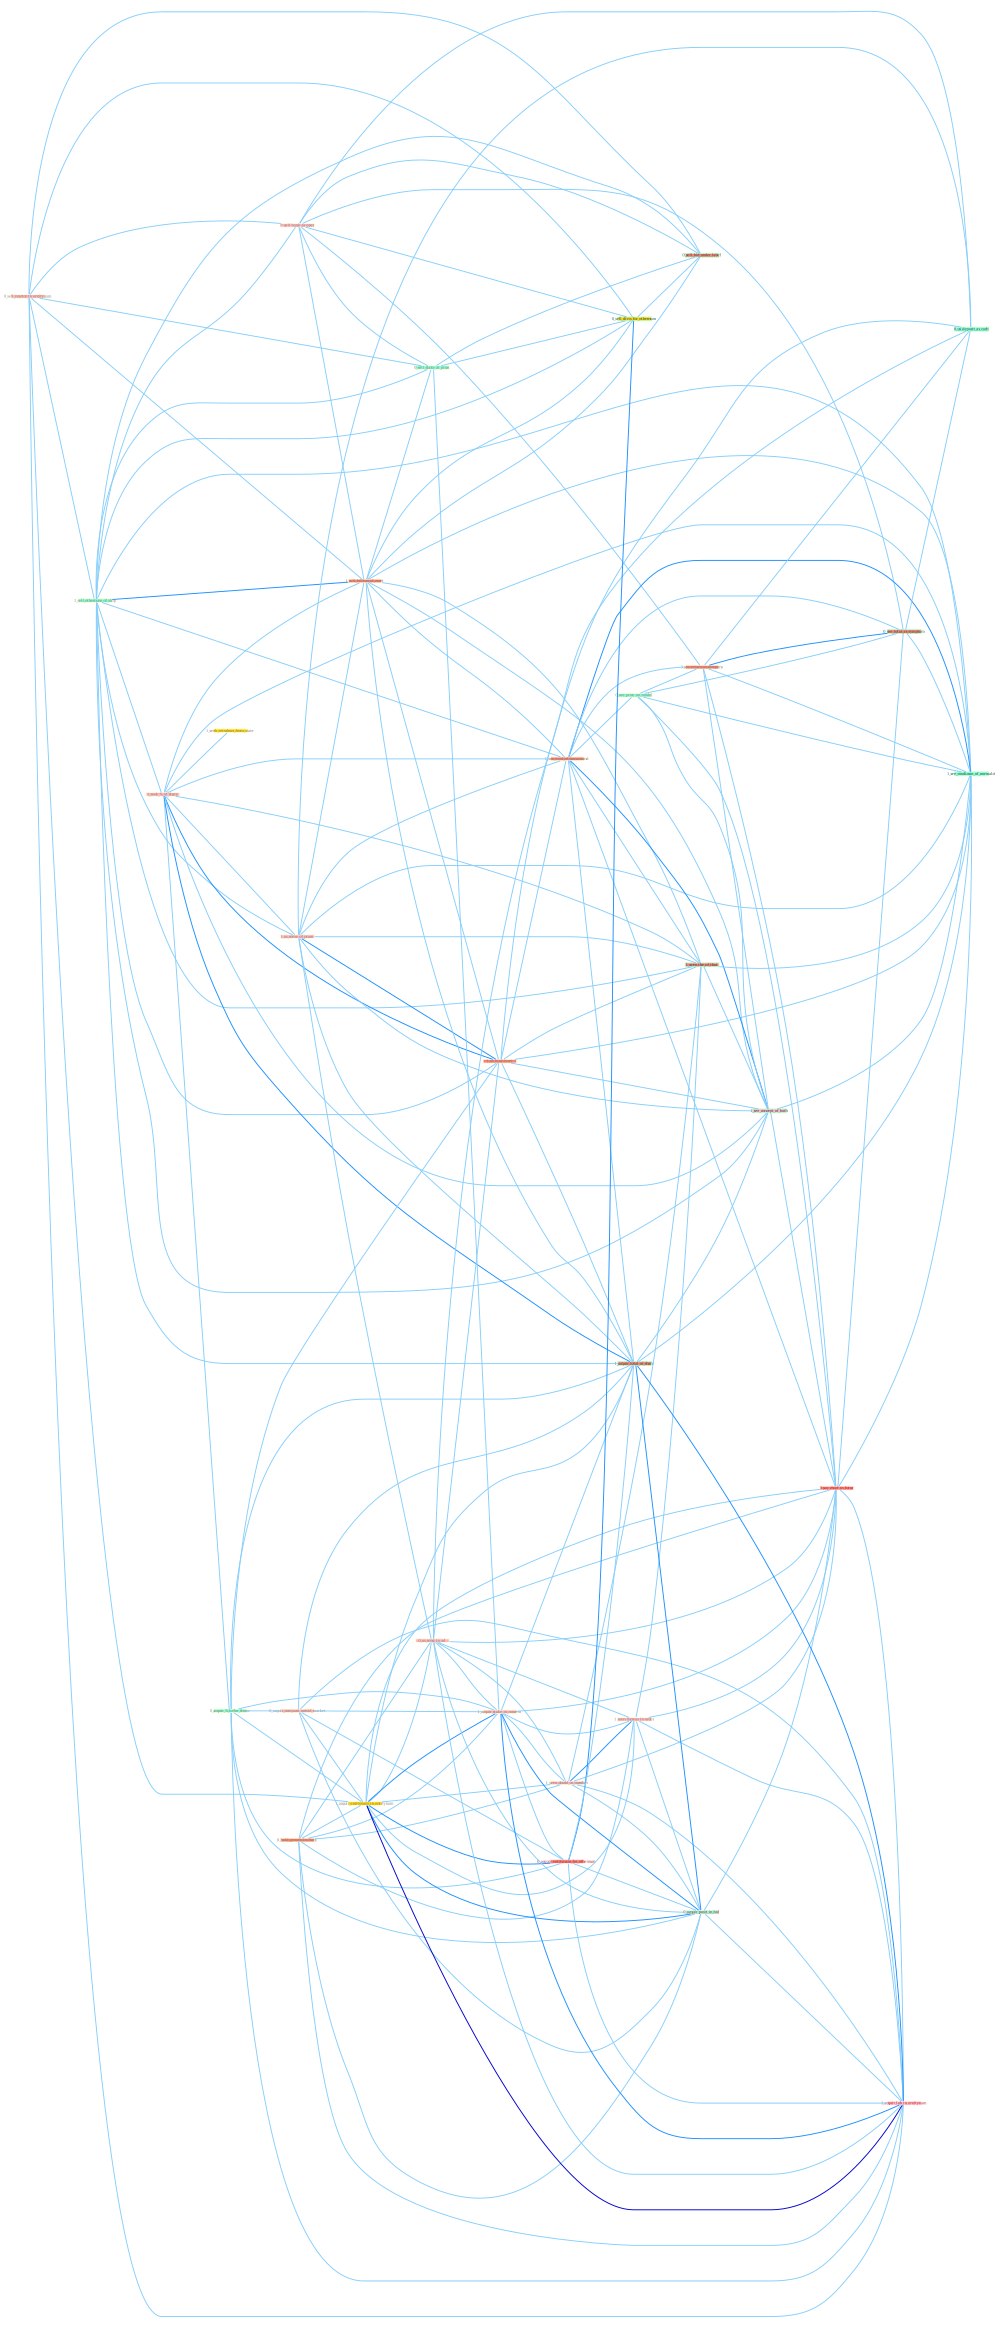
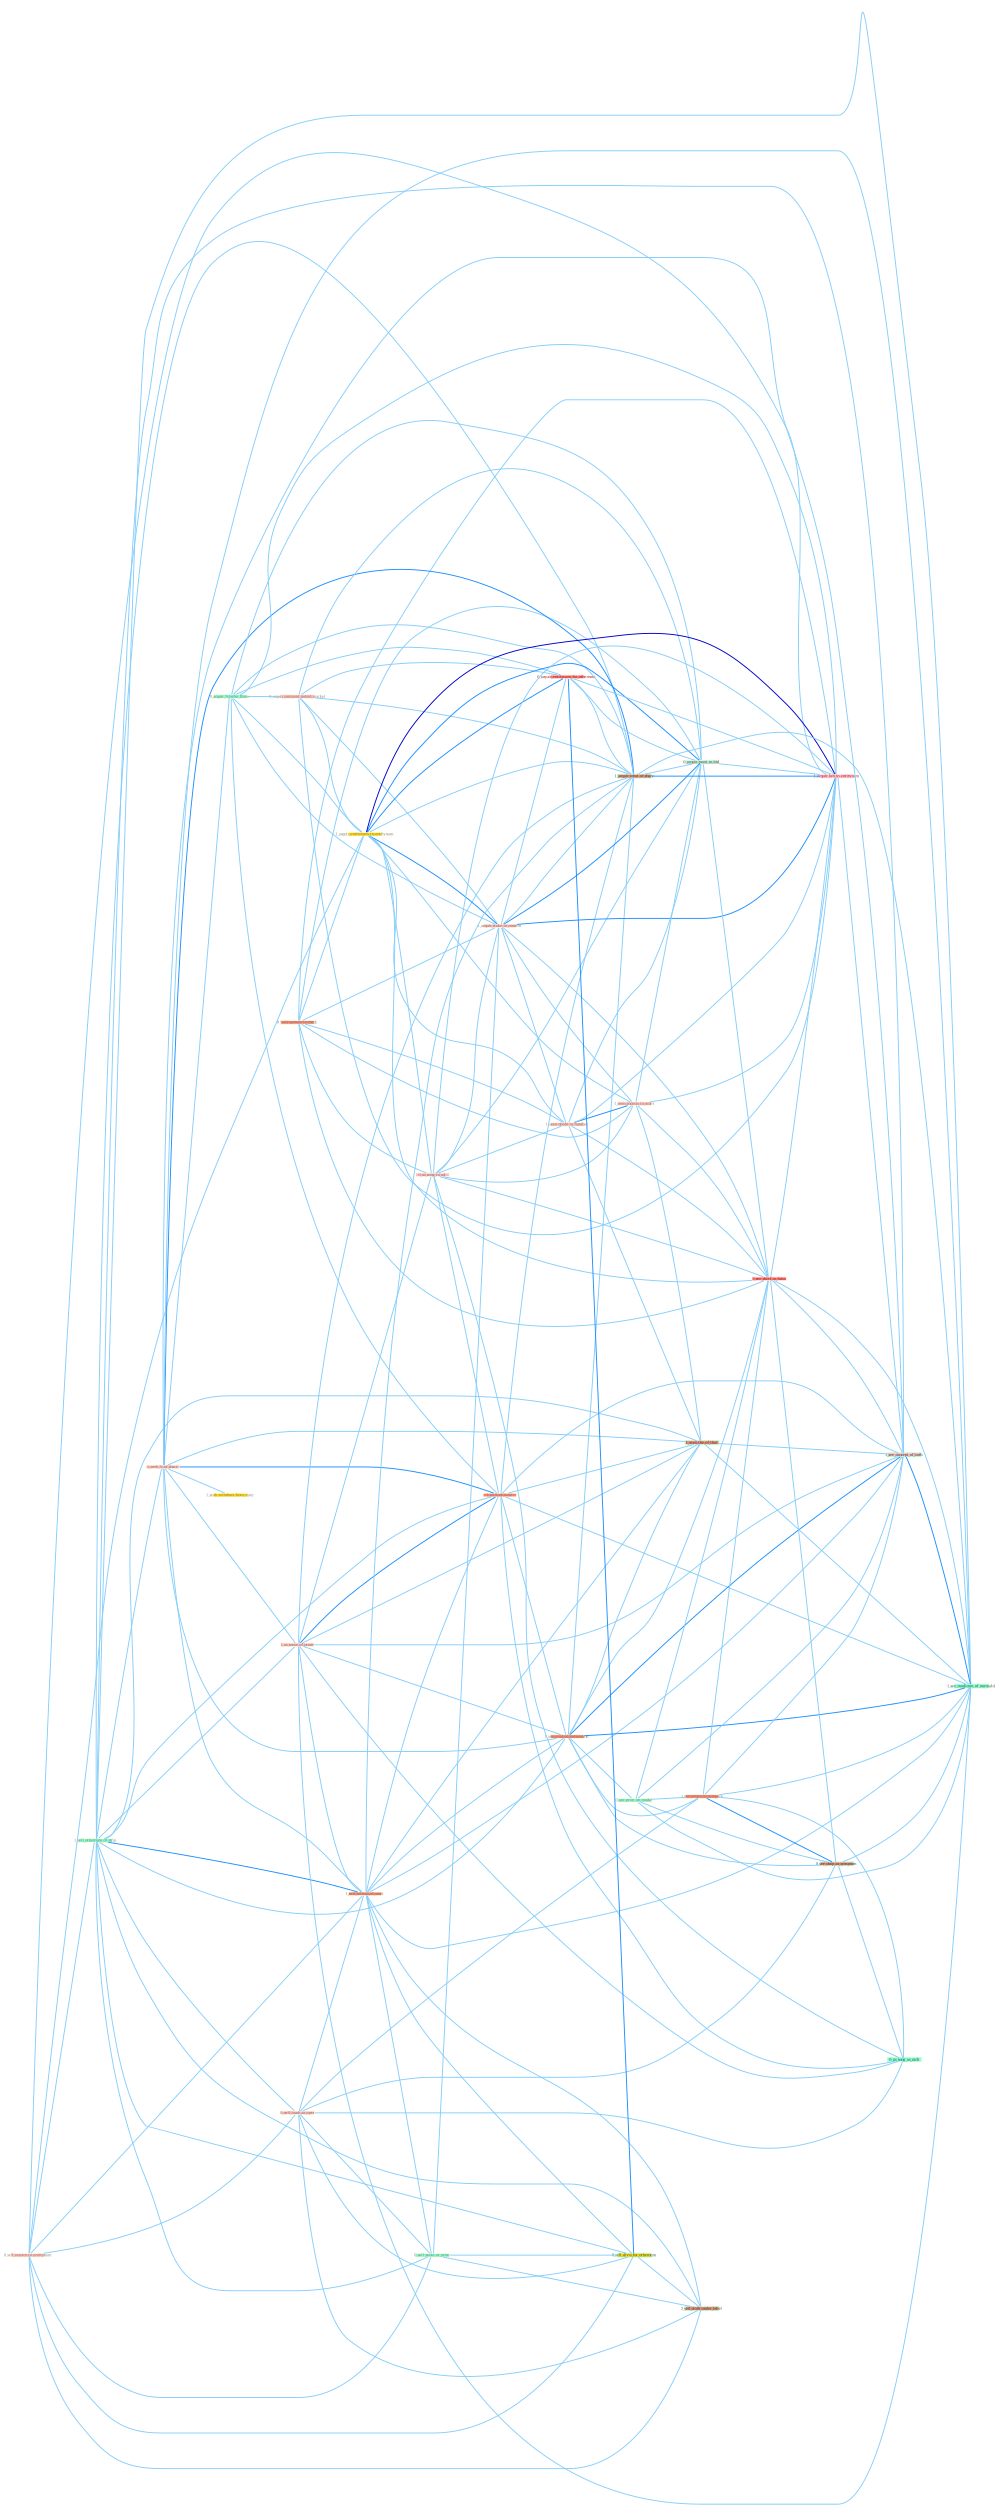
(702, 255) -> (702, 2309)
(972, 329) -> (904, 2060)
(904, 632) -> (837, 1864)
(936, 984) -> (943, 1569)
(714, 1243) -> (871, 1115)
(668, 1638) -> (668, 769)
